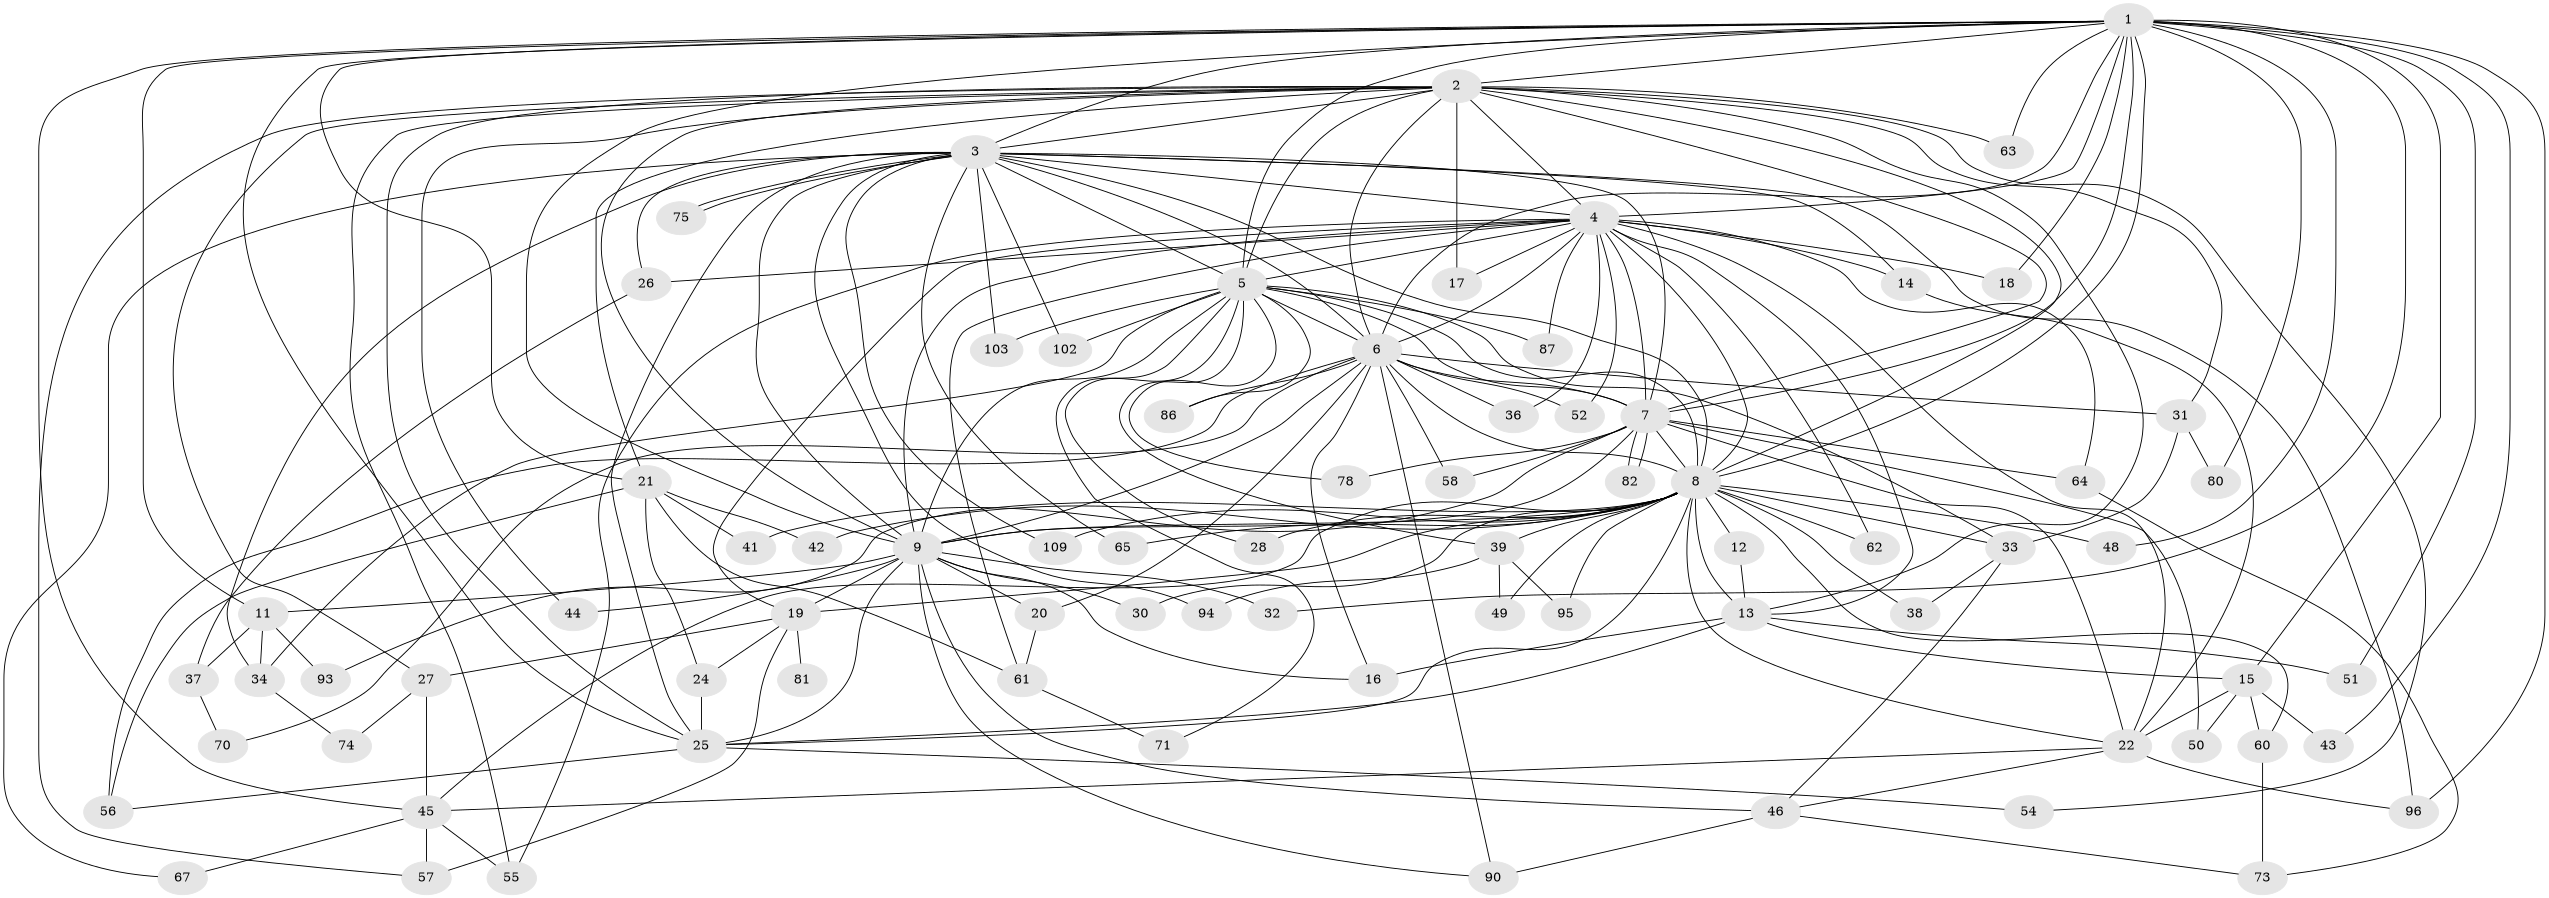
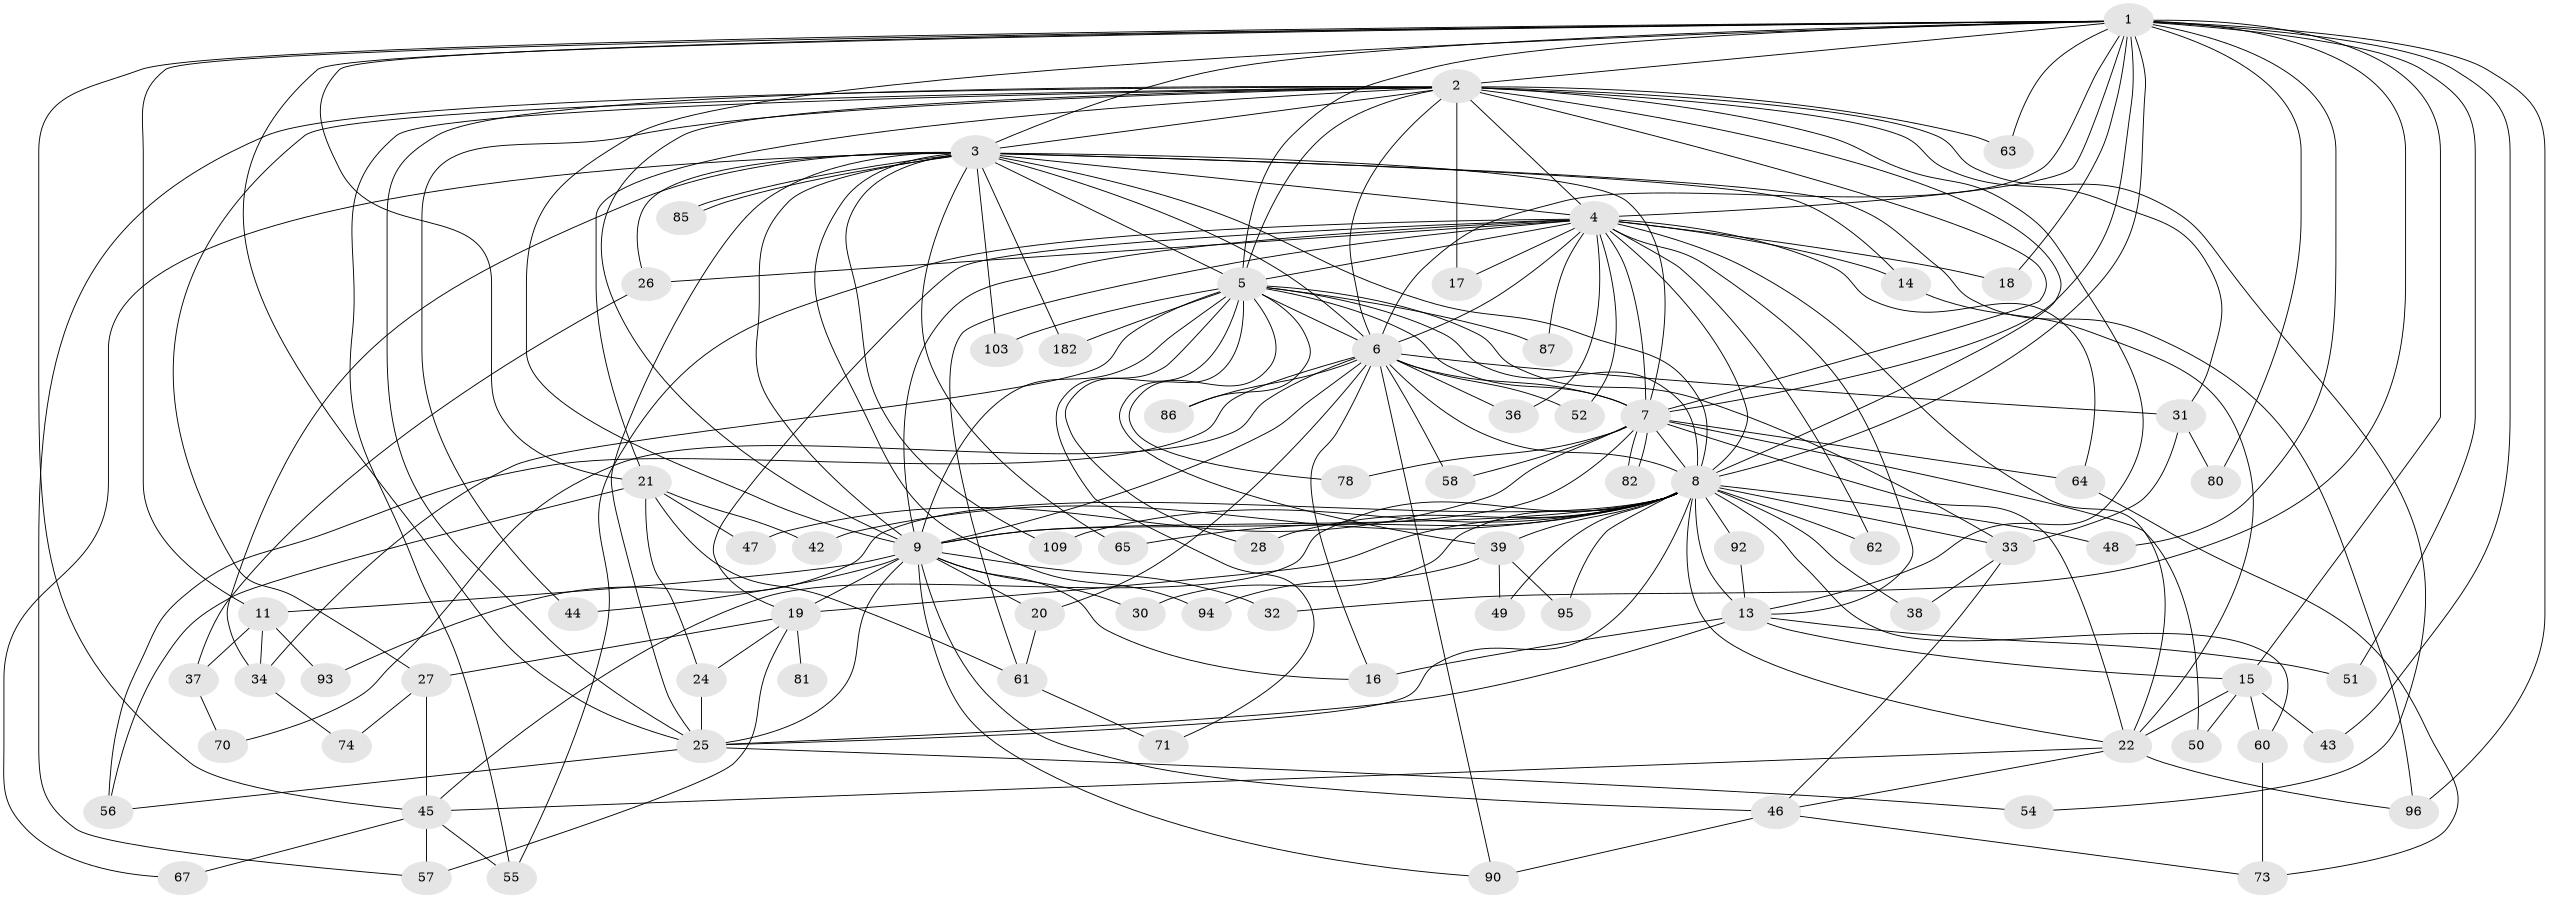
(681, 218) -> (681, 218)
(1065, 350) -> (1065, 350)
(751, 548) -> (751, 548)
(1739, 548) -> (1739, 548)
